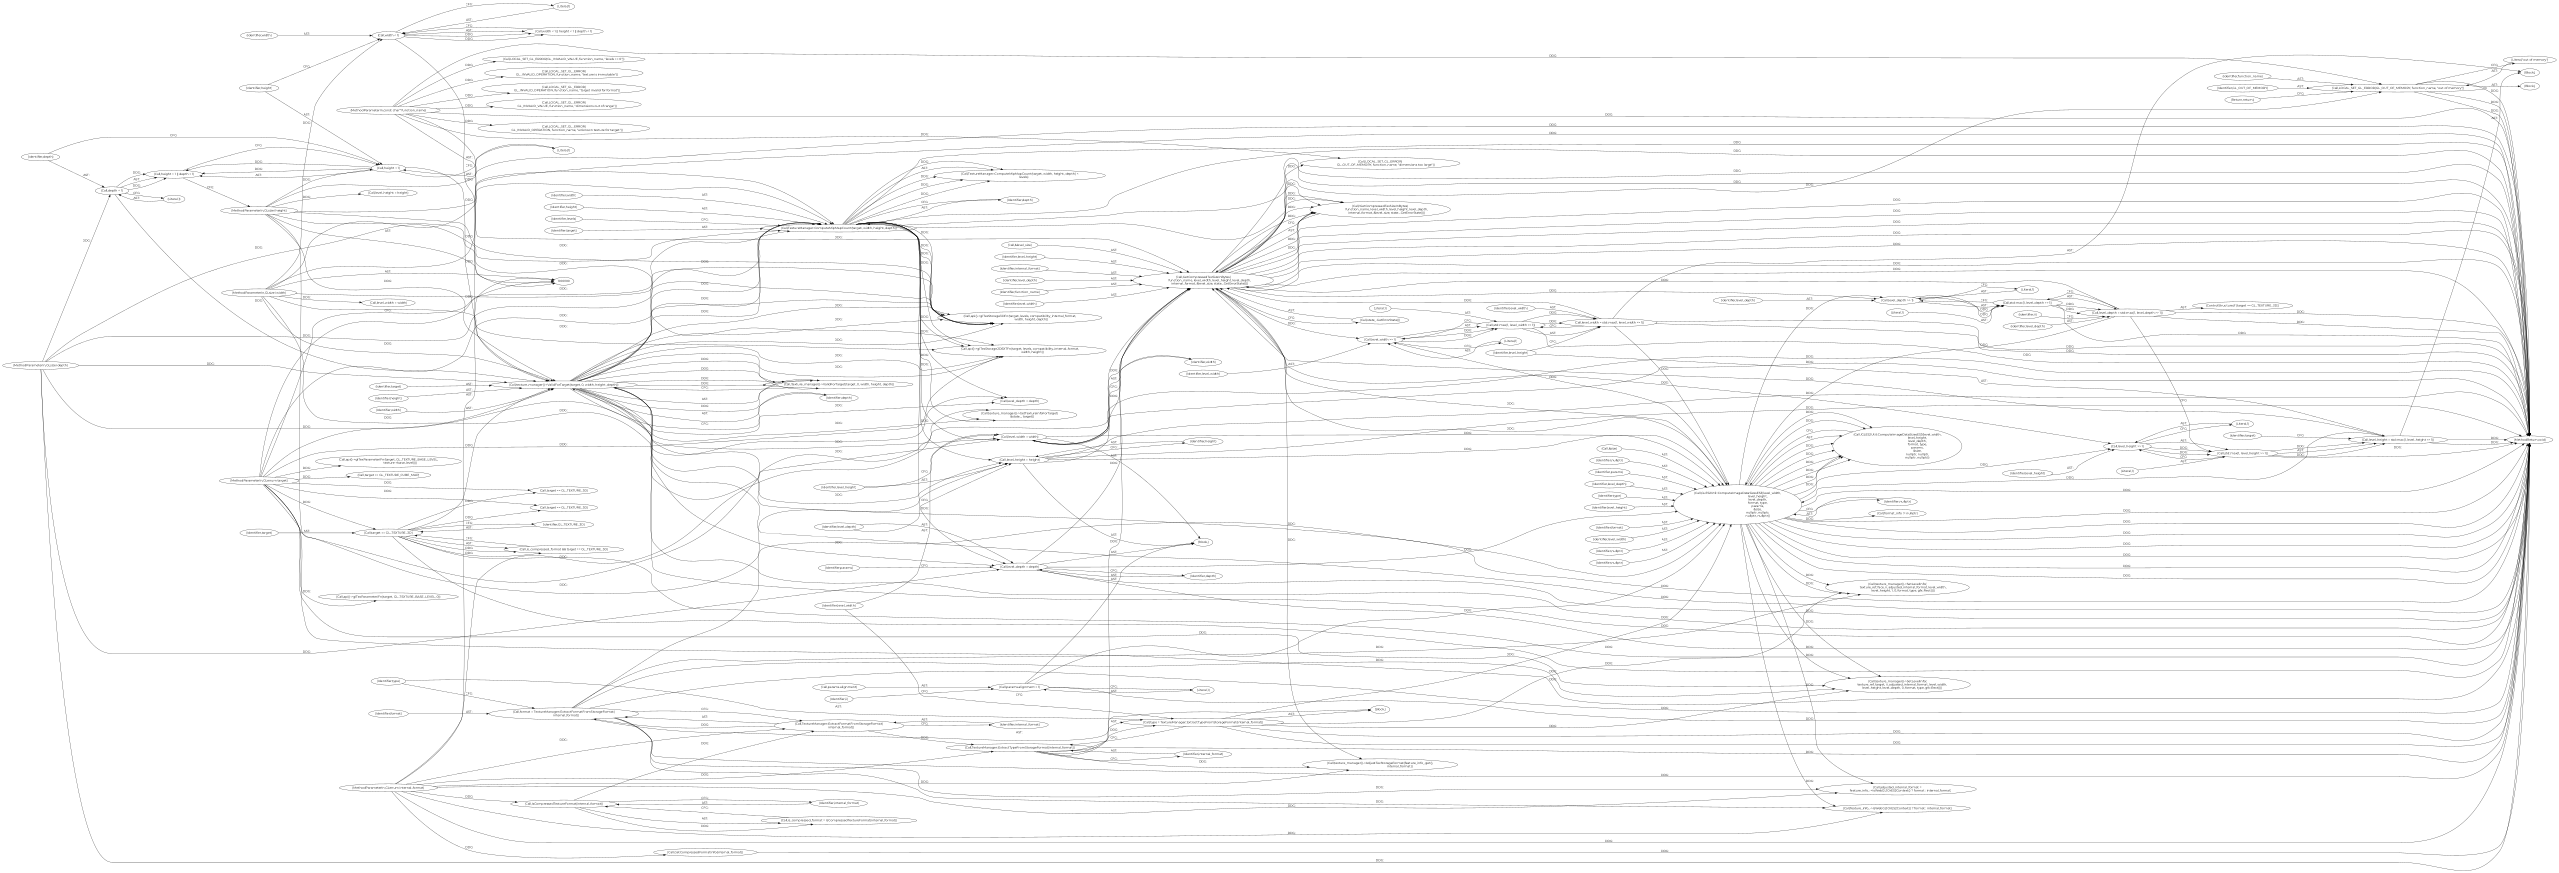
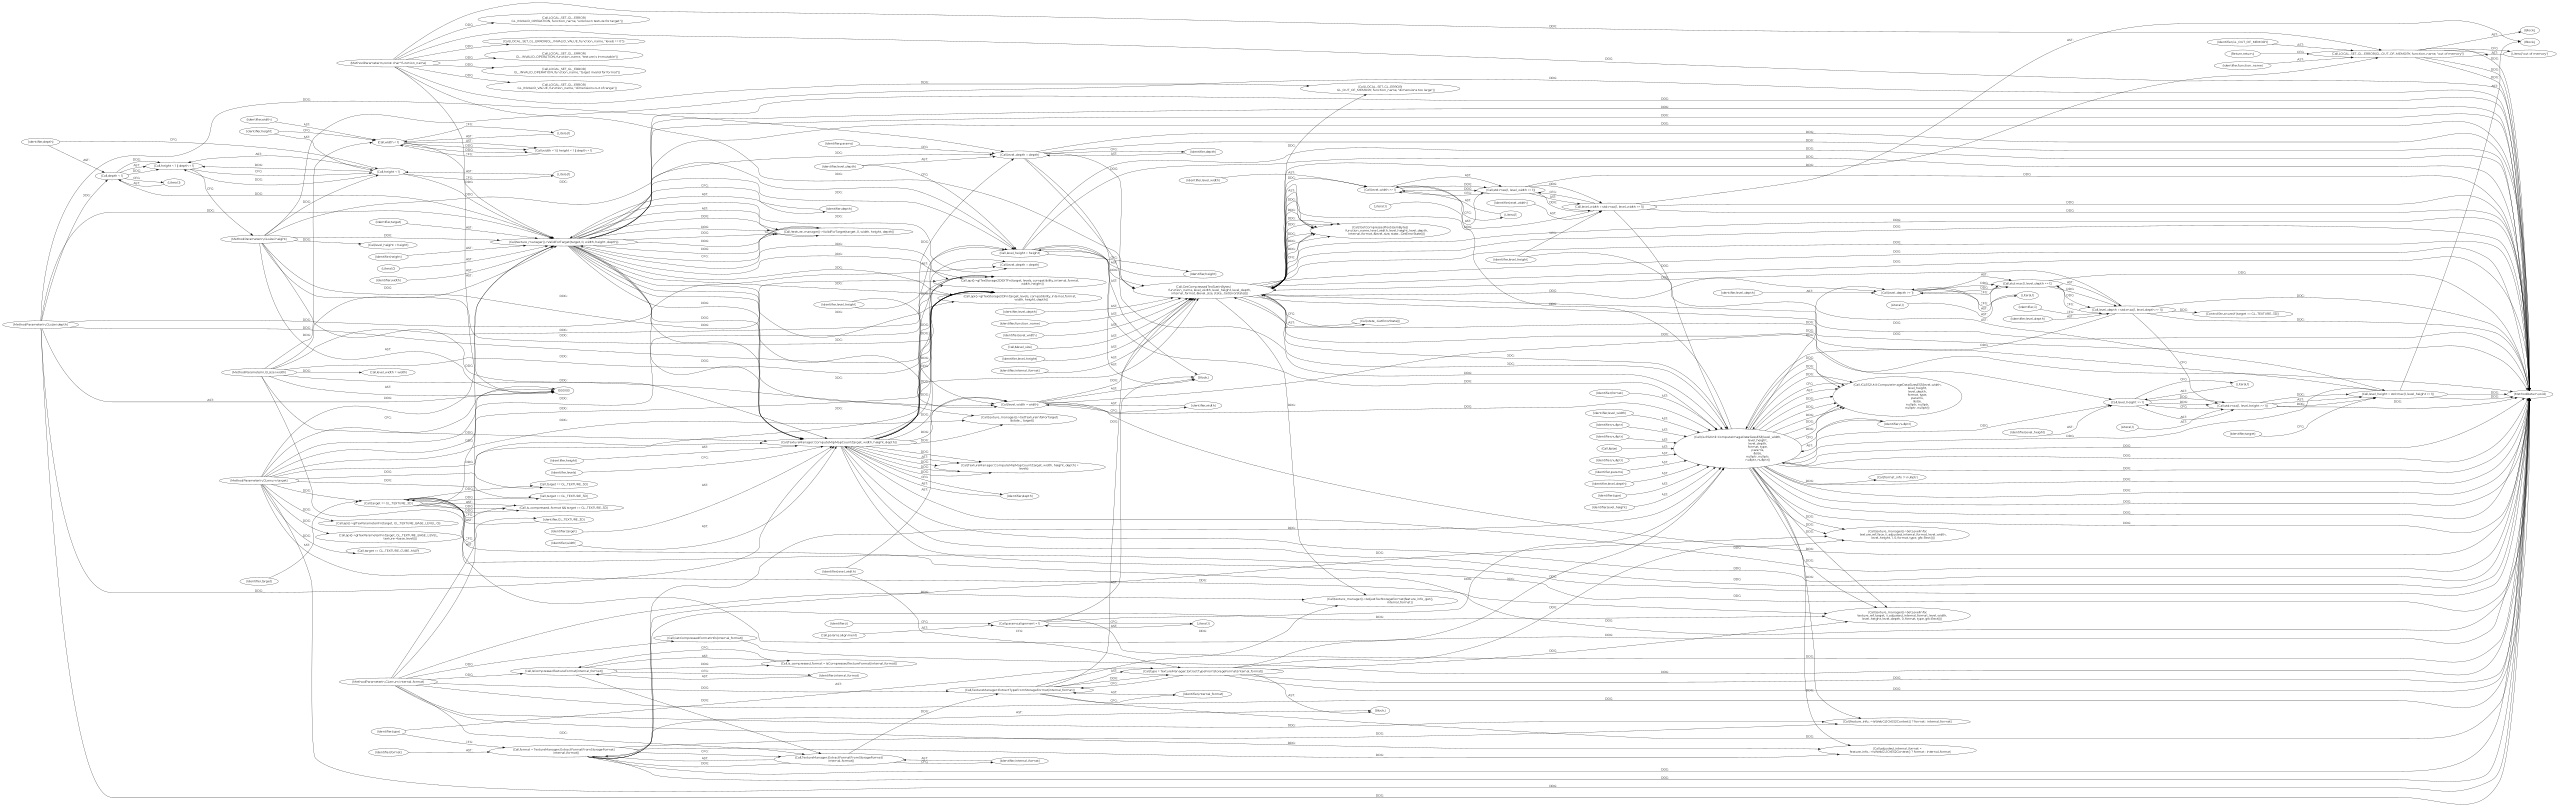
none -> (388, 269)
(2184, 307) -> (2184, 310)
none -> (278, 402)
